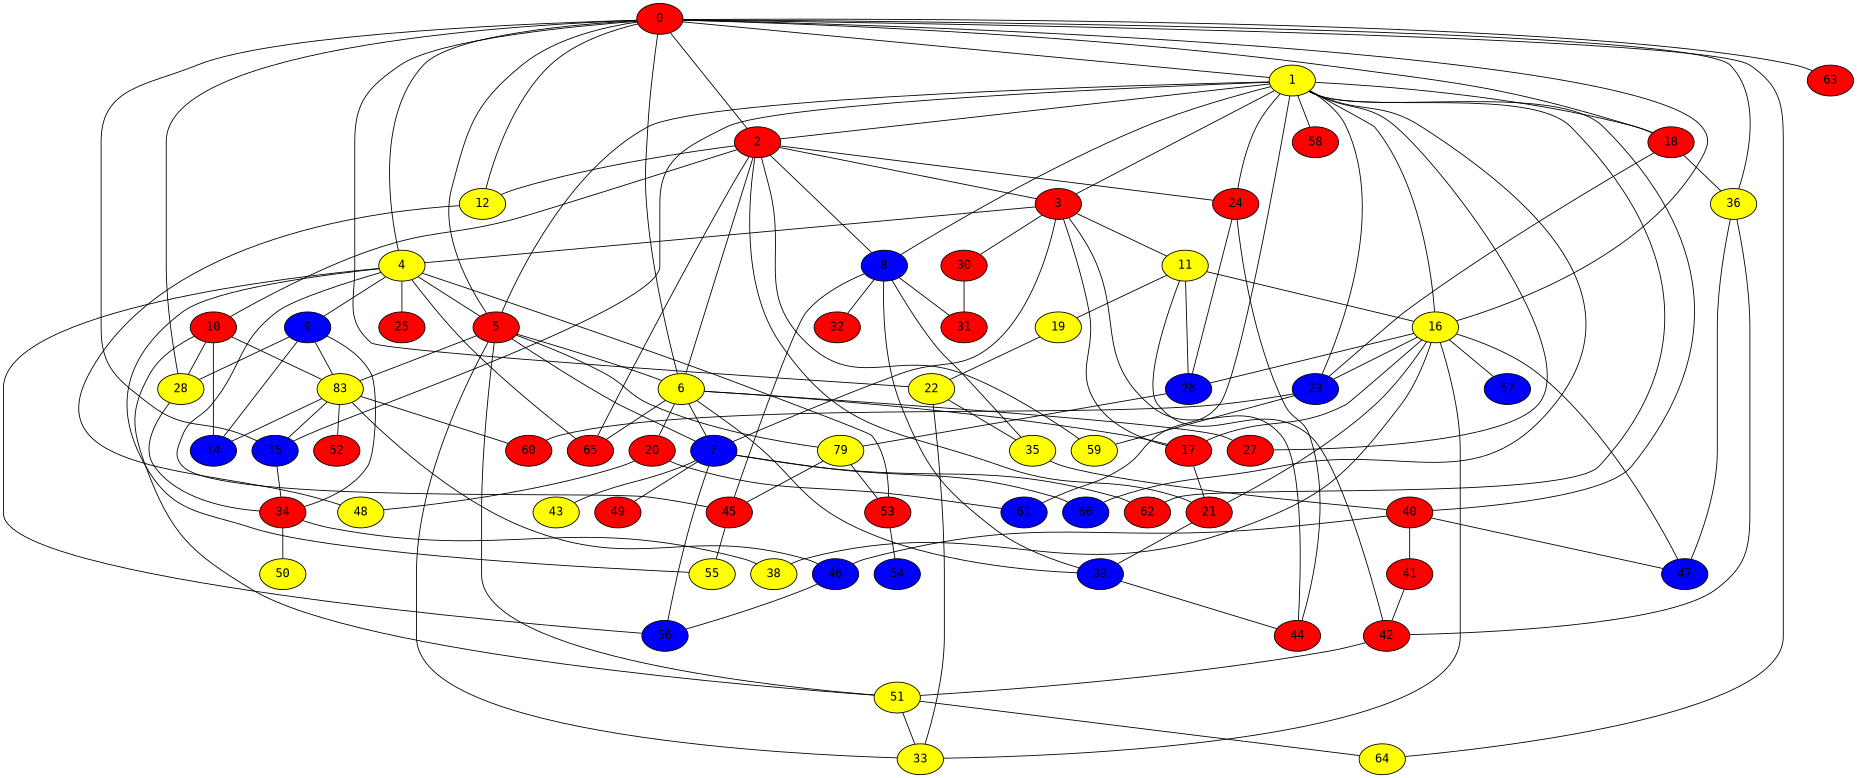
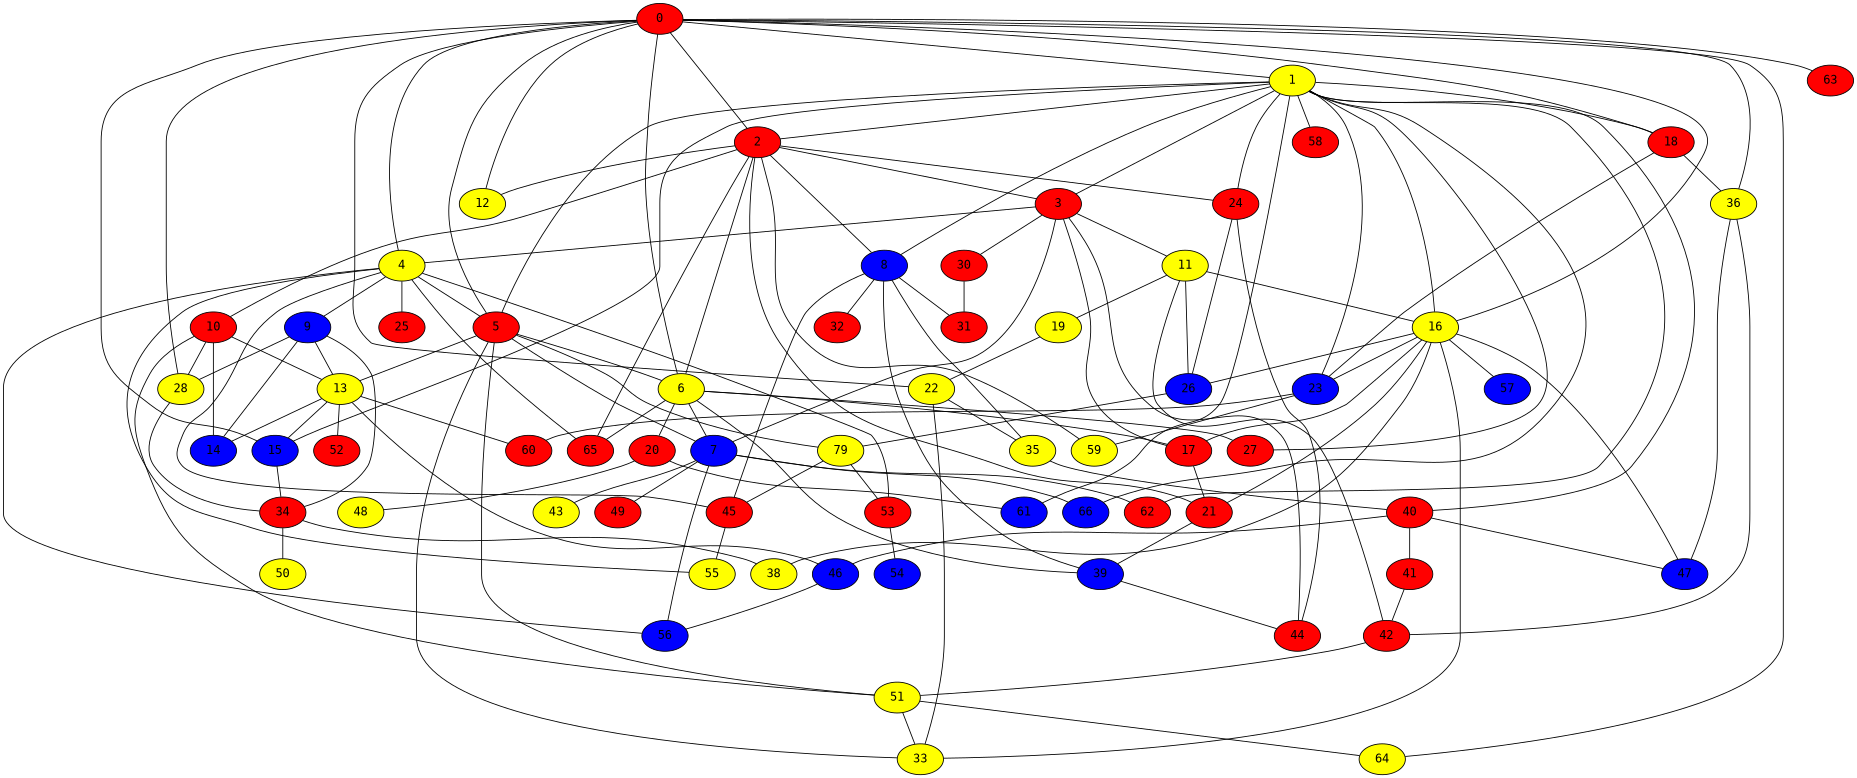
(117, 336) -> none
(340, 389) -> (340, 389)
